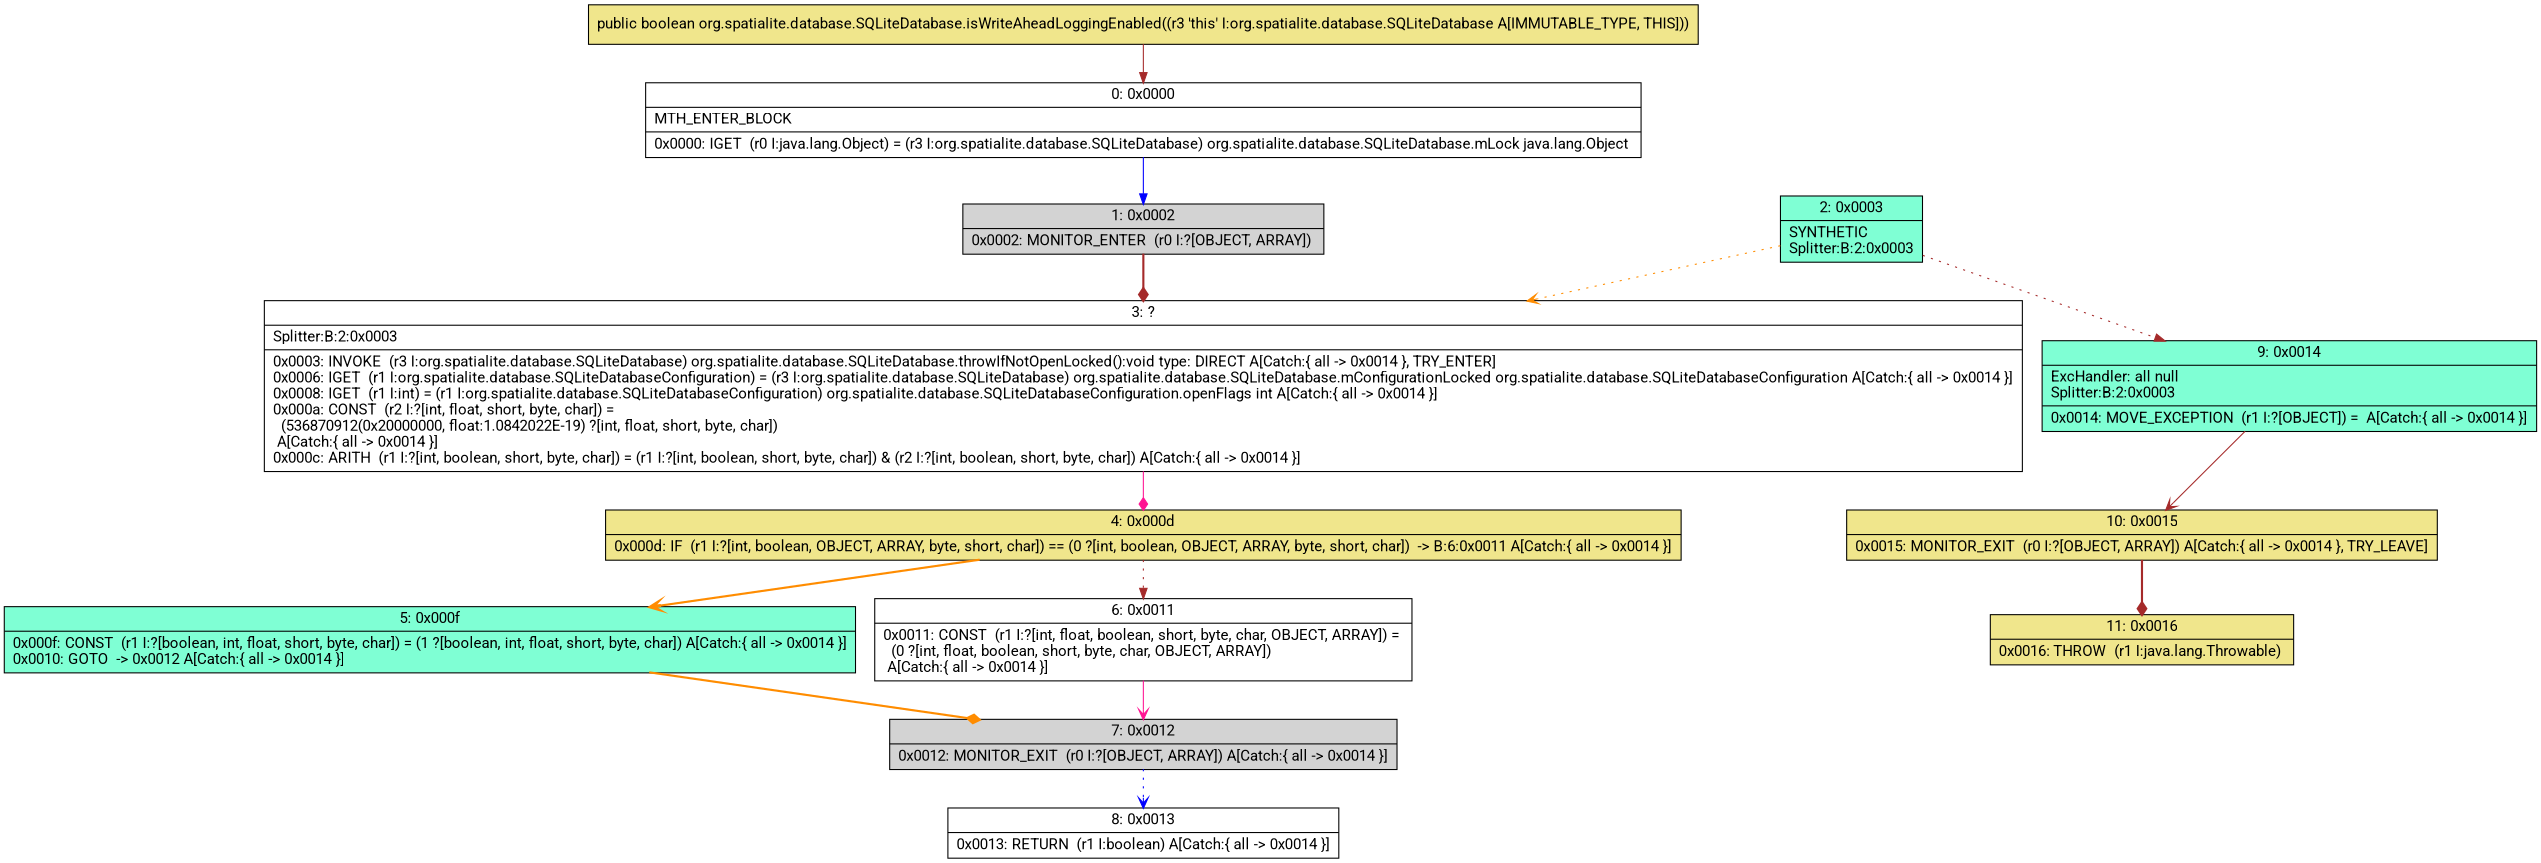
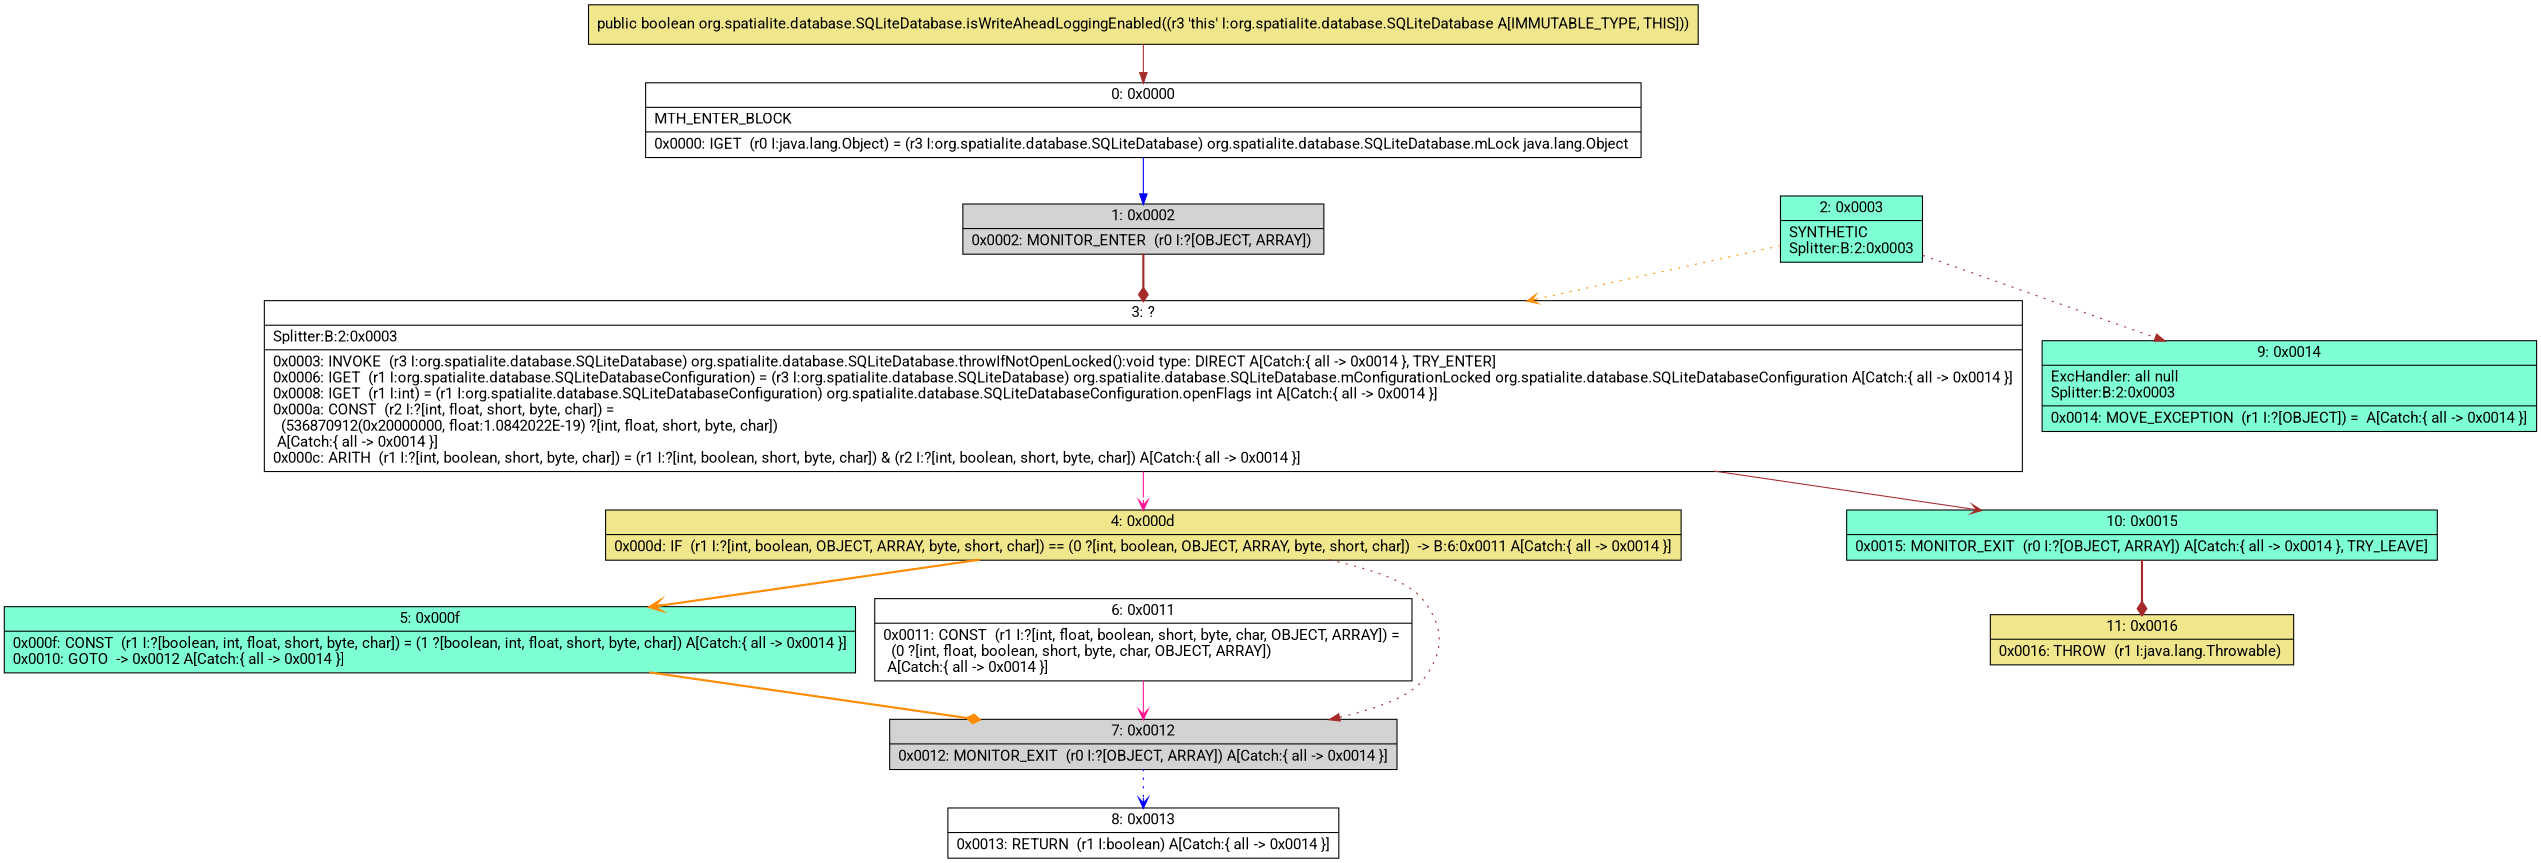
(2209, 467) -> (1843, 490)
(1143, 484) -> (1143, 484)
(2142, 535) -> (2142, 535)
(1143, 574) -> (1439, 634)
